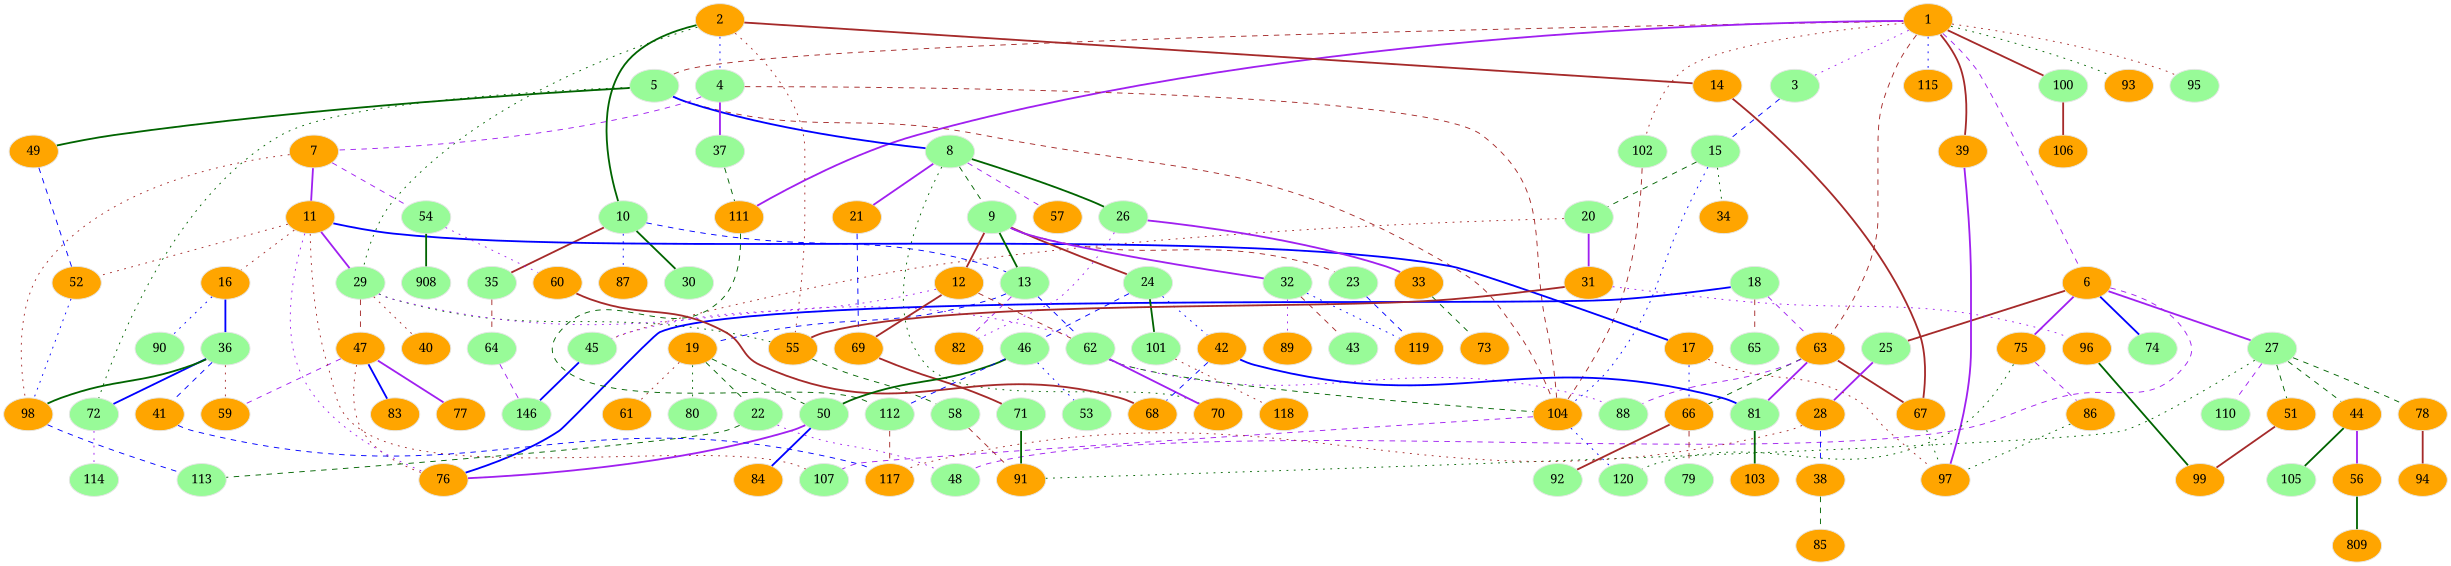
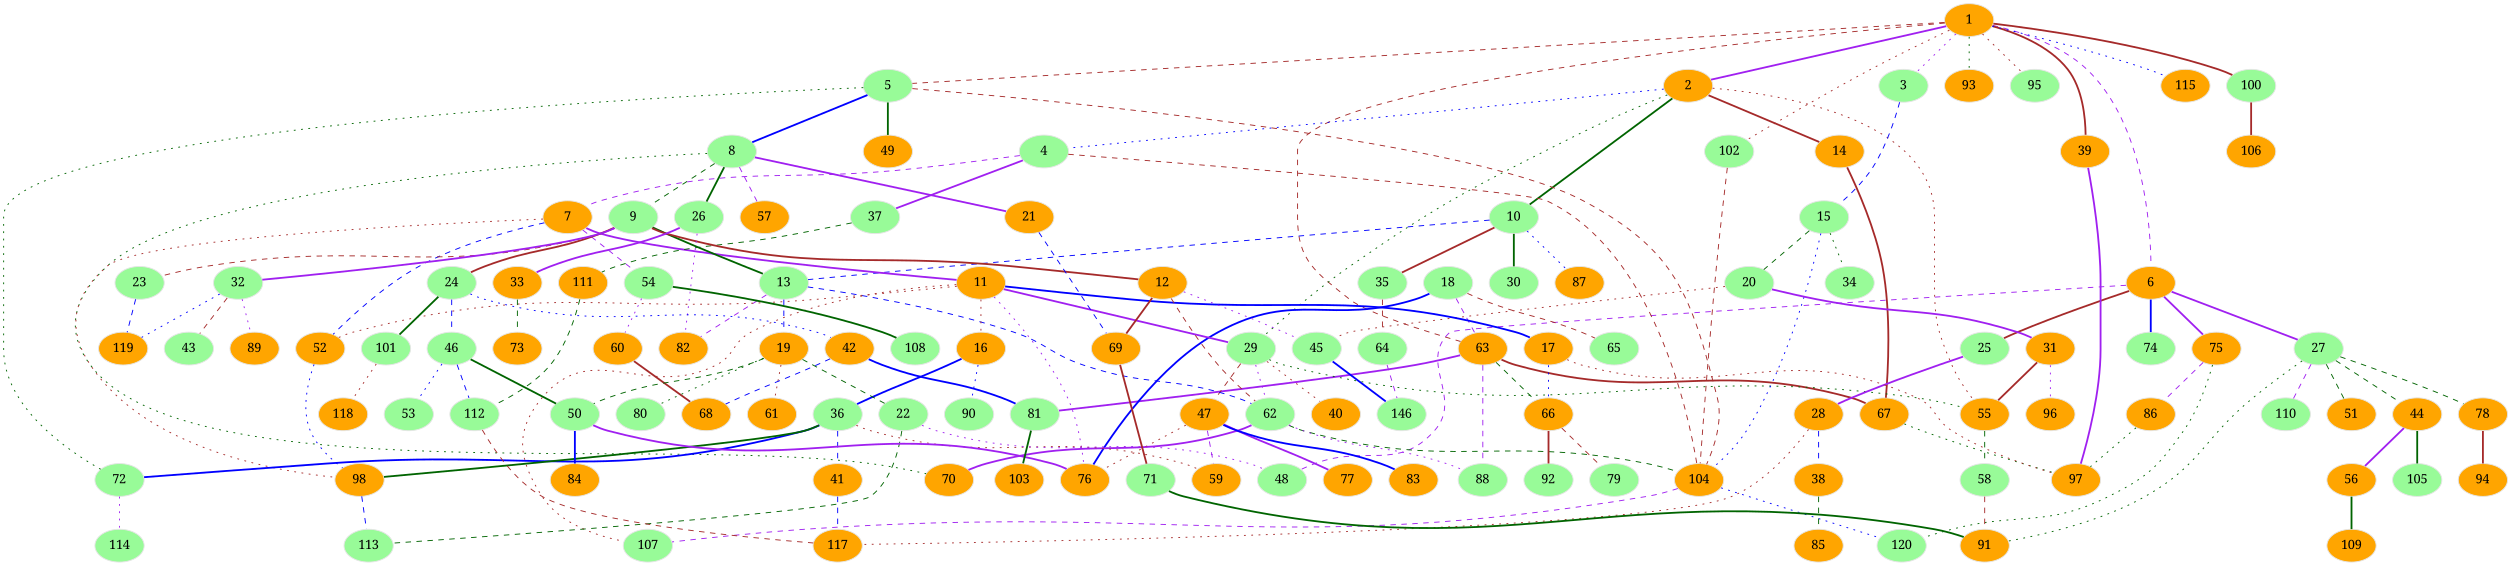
(1349, 55) -> (1829, 53)
(55, 217) -> (413, 270)
(1724, 217) -> (1850, 283)
(426, 283) -> (915, 349)
(2200, 480) -> none
(2357, 546) -> (2352, 546)
